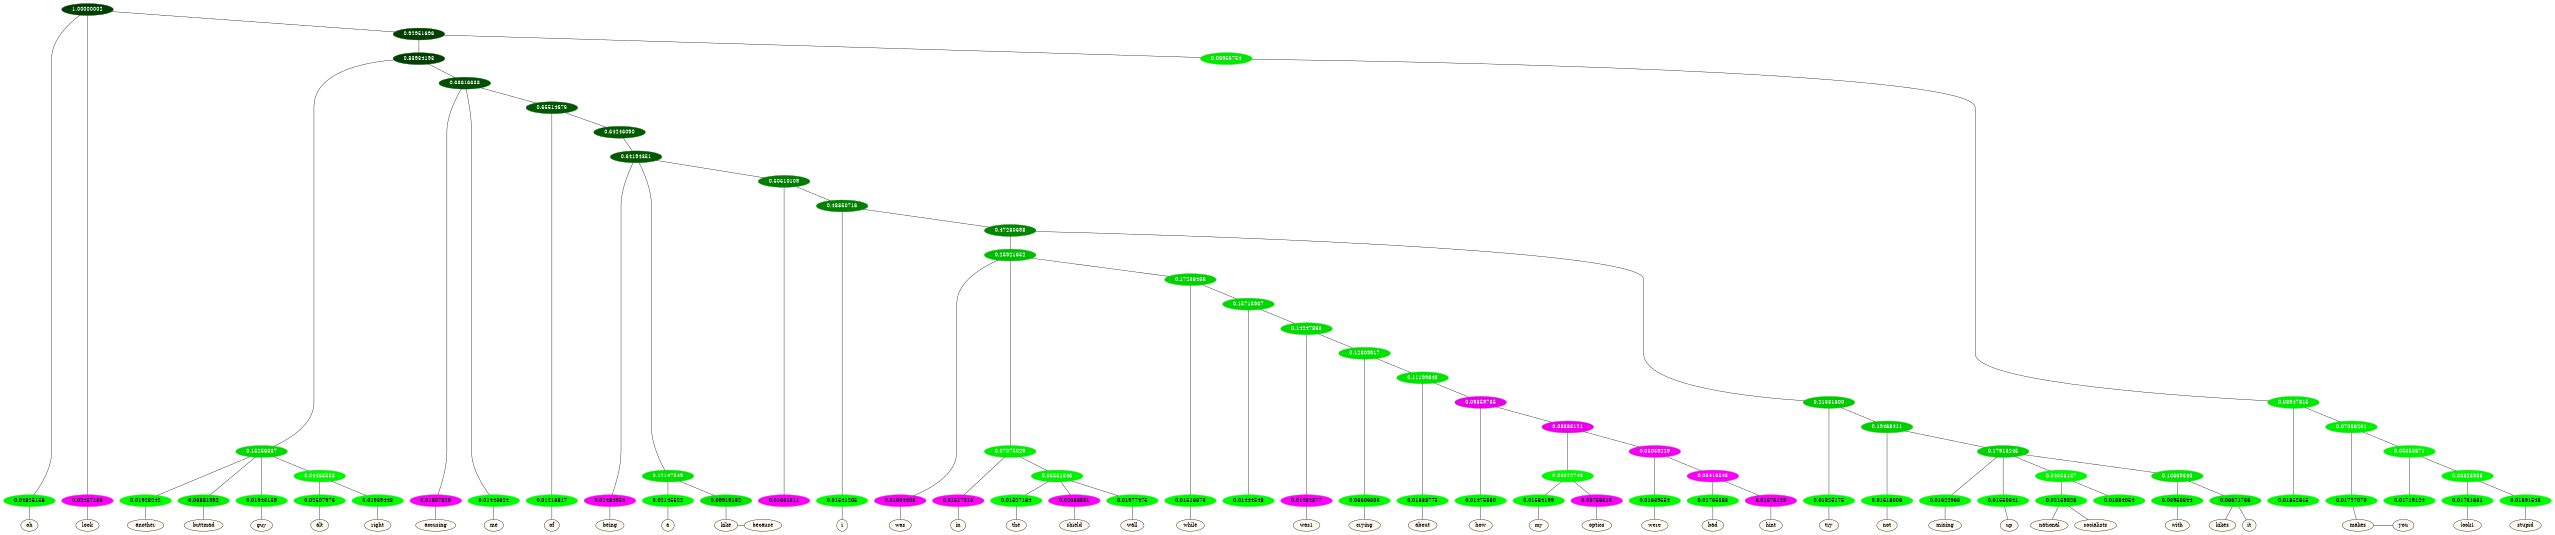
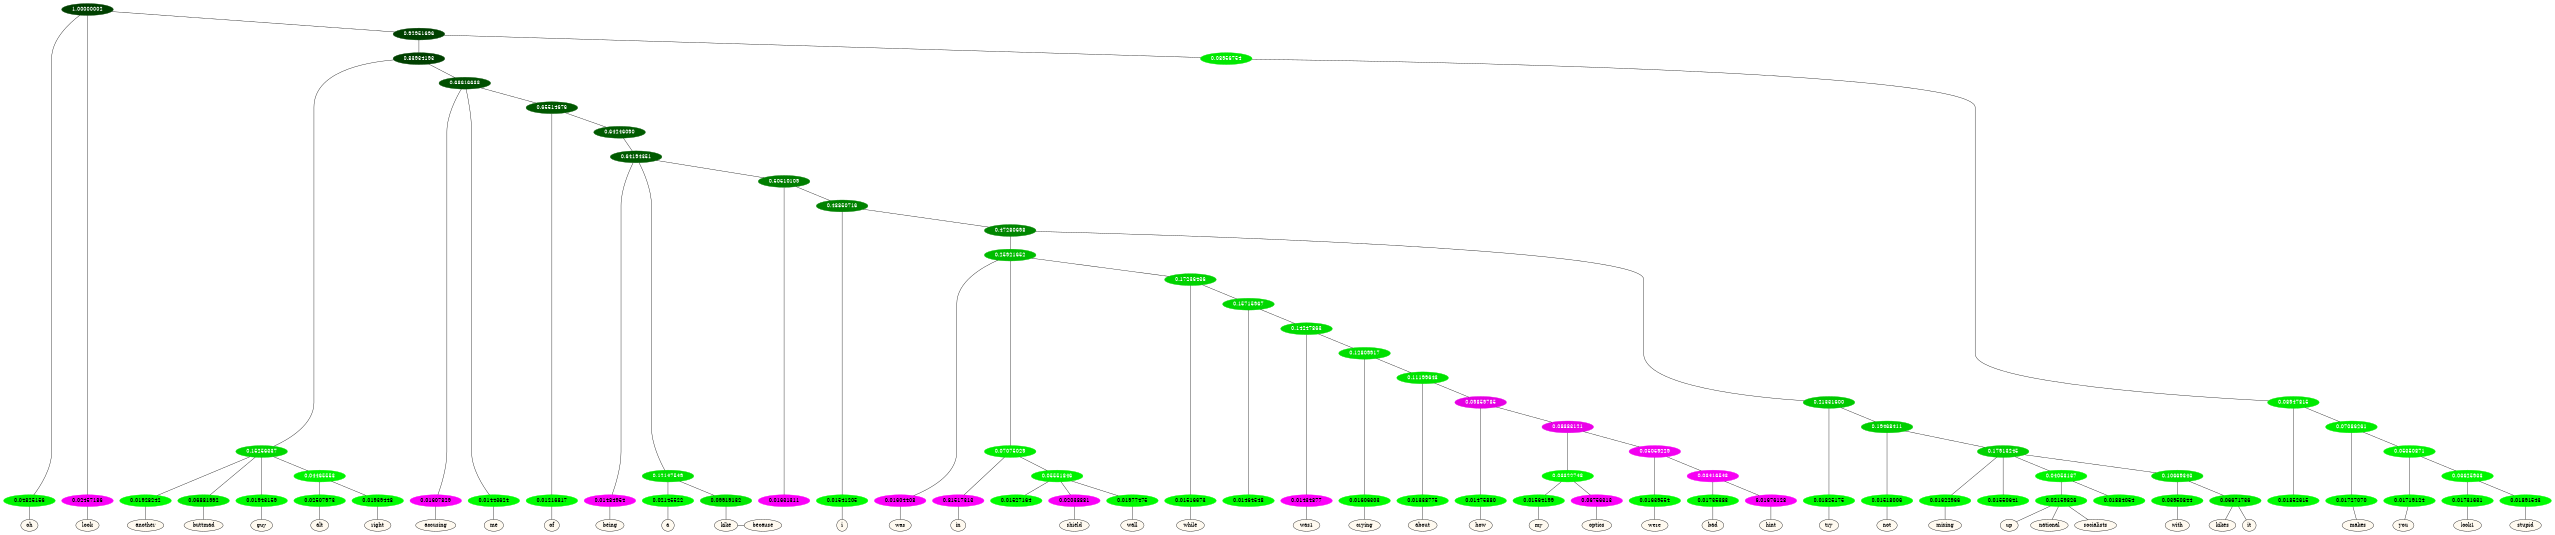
(1248, 501) -> (1248, 501)
(1365, 501) -> (1365, 501)
(2006, 513) -> (2033, 514)
(1016, 525) -> none
(2383, 525) -> (2406, 513)
